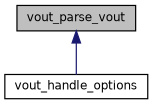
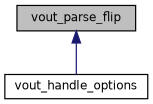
(76, 18) -> (76, 18)
